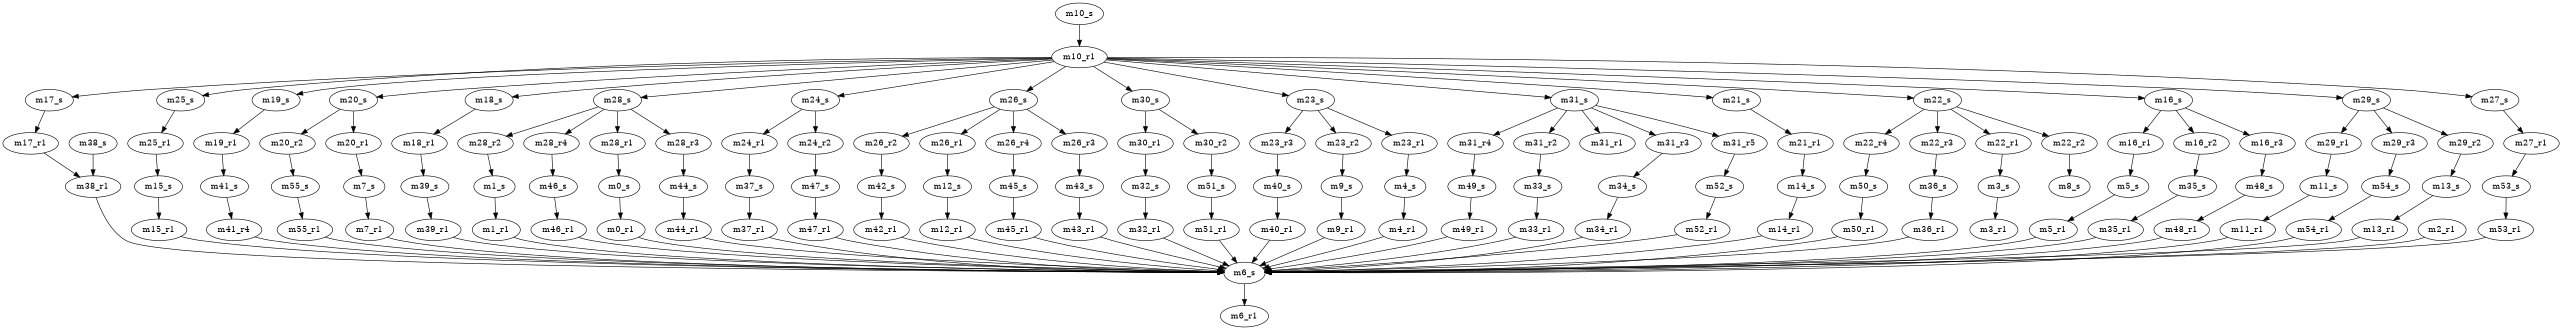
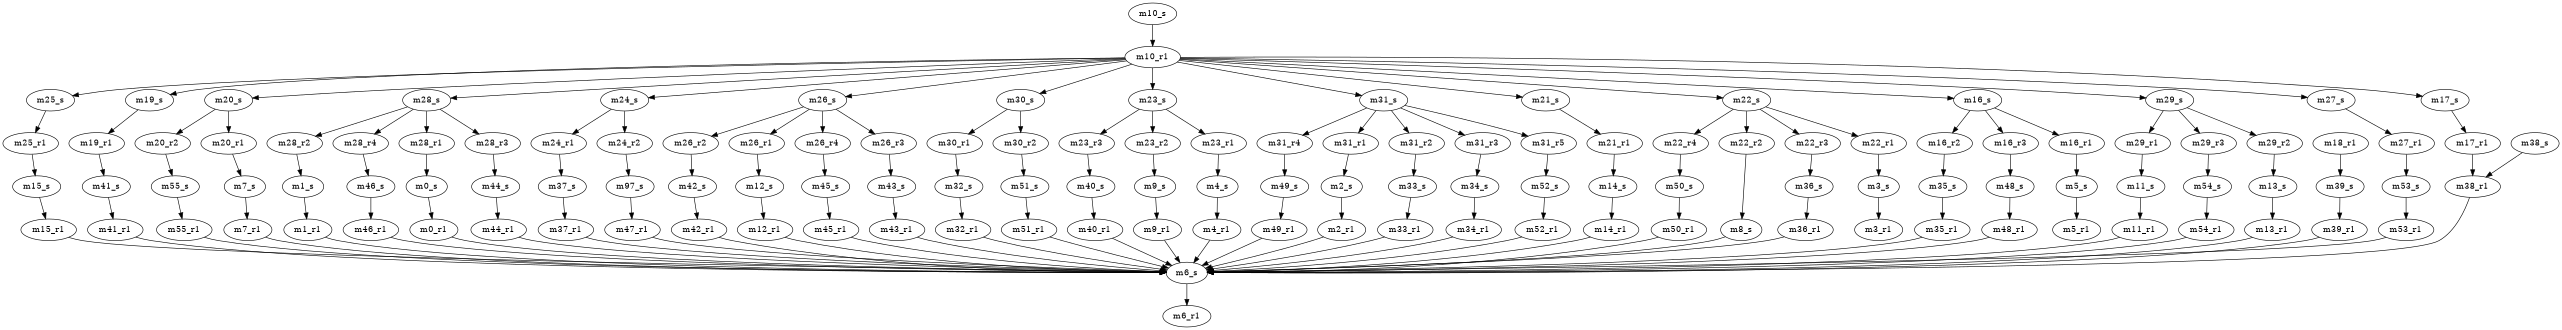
(489, 100) -> none
(815, 187) -> (630, 187)
none -> (1342, 187)
(234, 230) -> (115, 230)
(1654, 266) -> (1470, 262)
